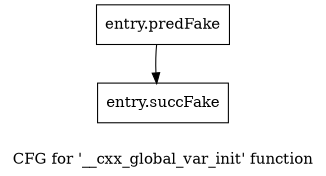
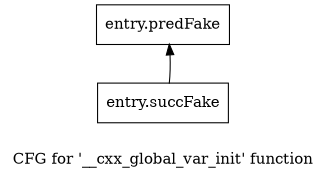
(156, 58) -> (170, 69)
